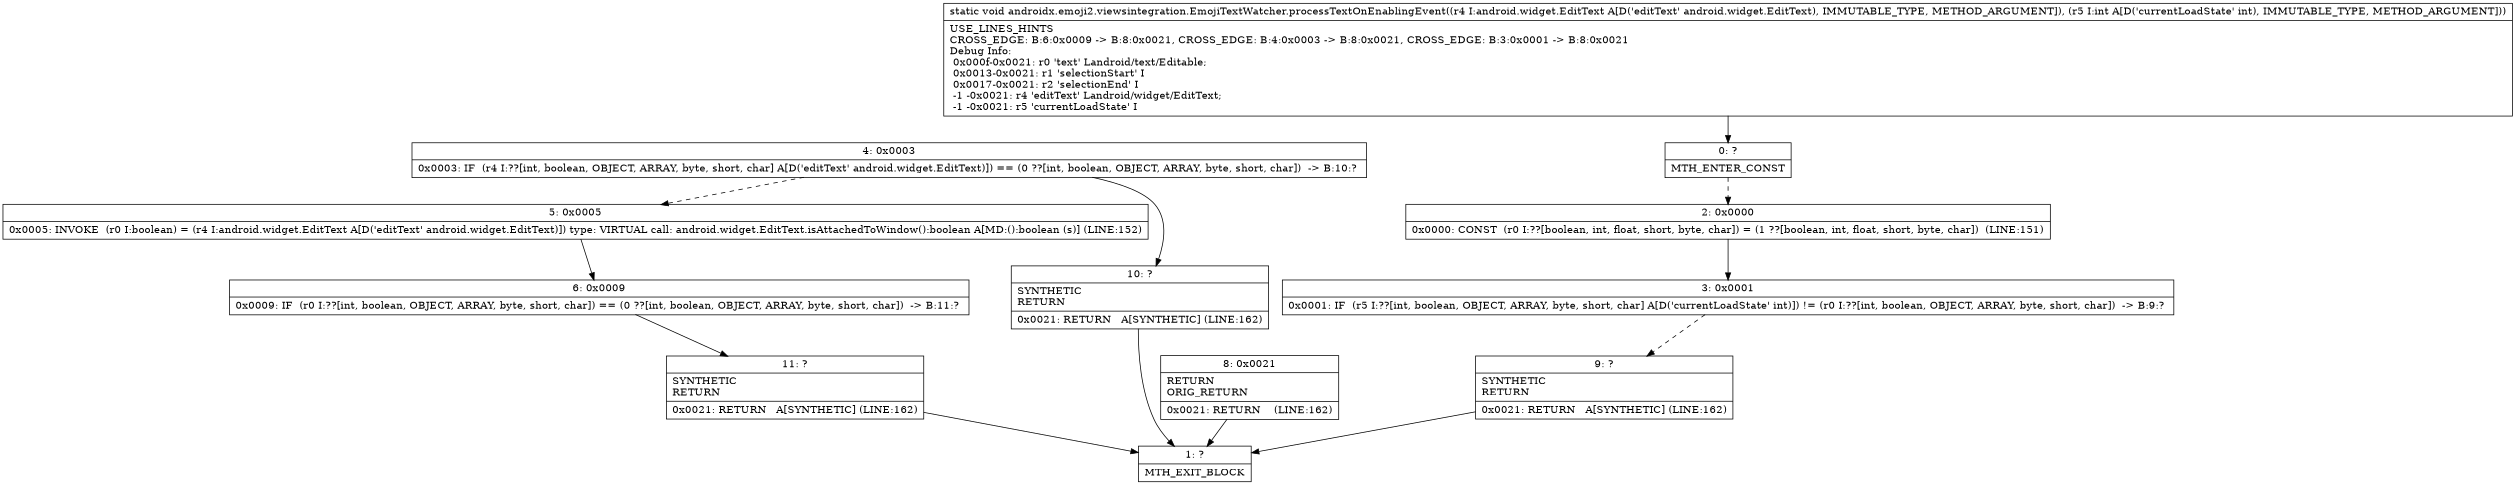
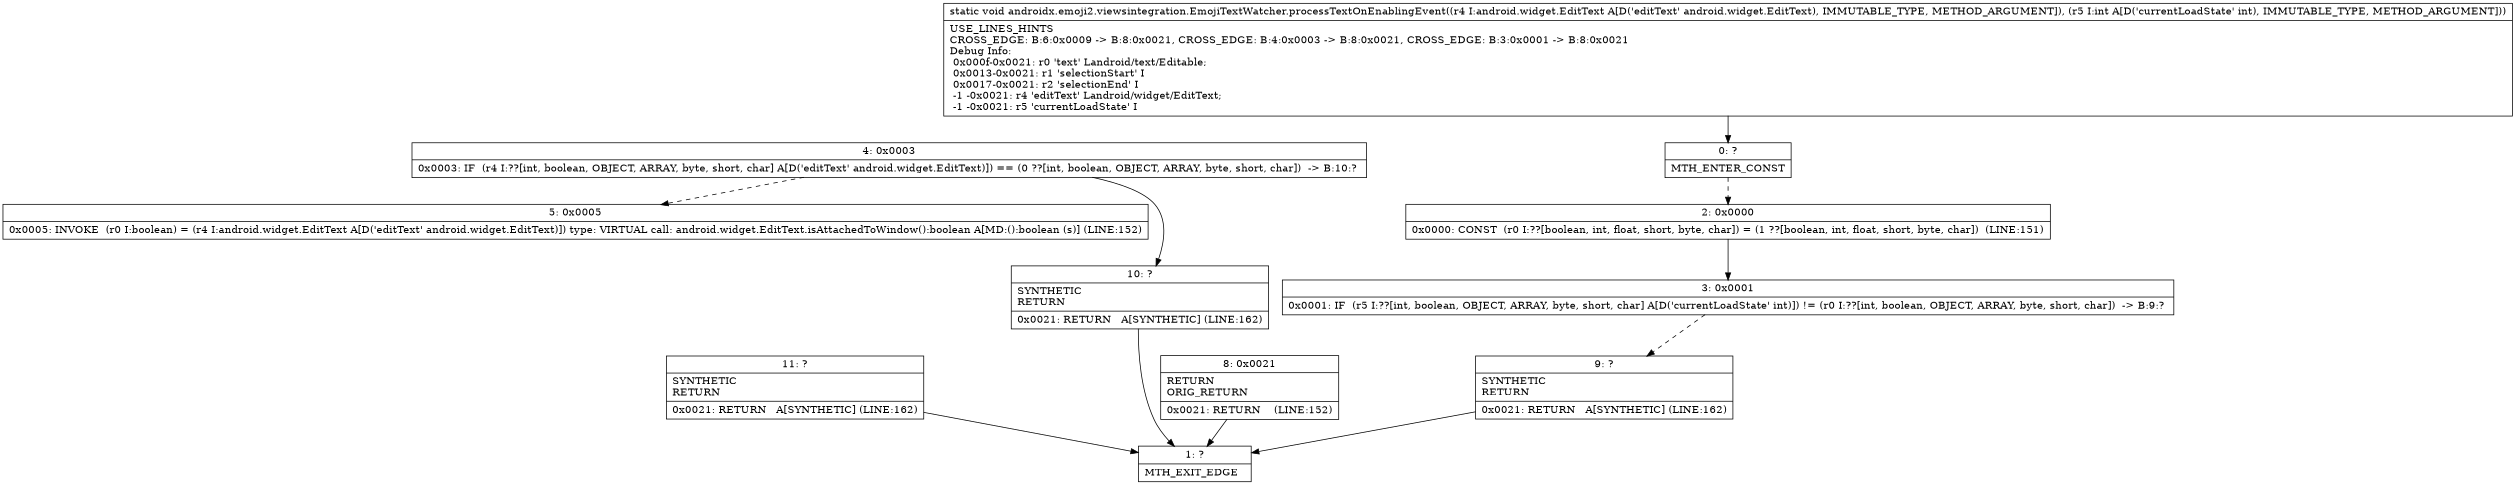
(599, 297) -> none
(1250, 410) -> (1250, 410)
(1195, 472) -> (1191, 472)
